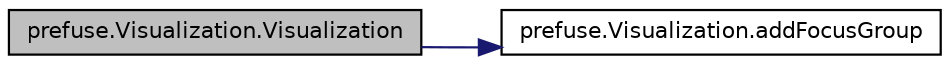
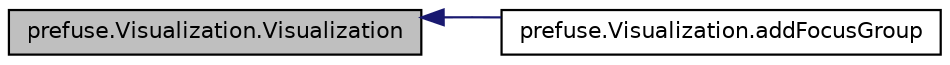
(450, 47) -> (472, 17)
